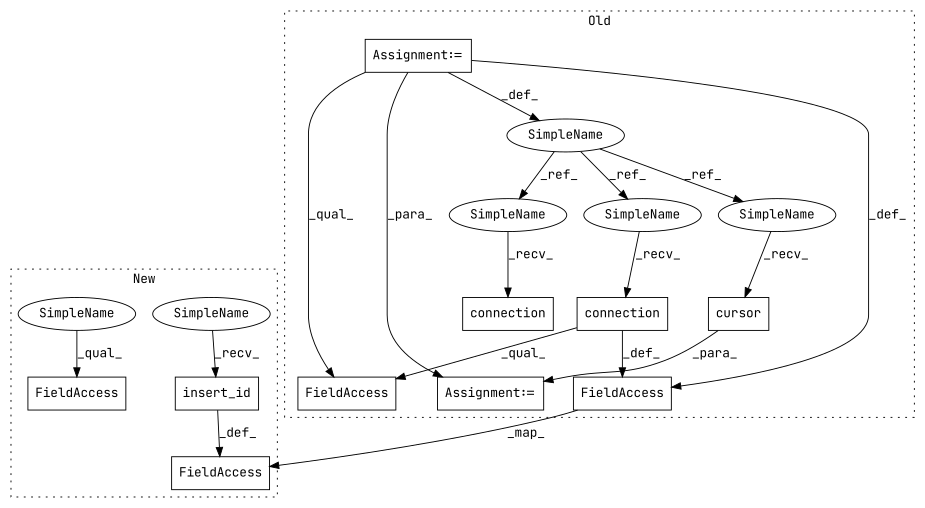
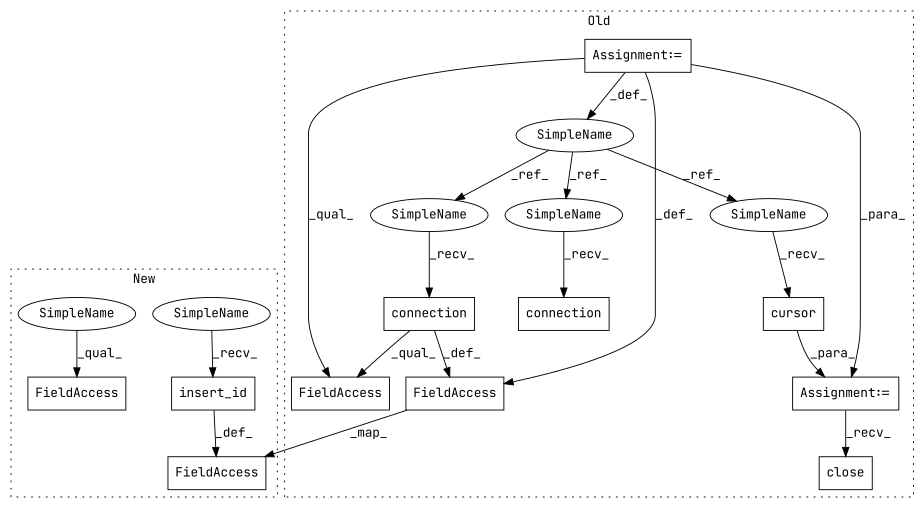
none -> (846, 473)
